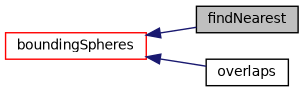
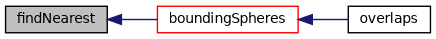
(178, 30) -> (139, 20)
